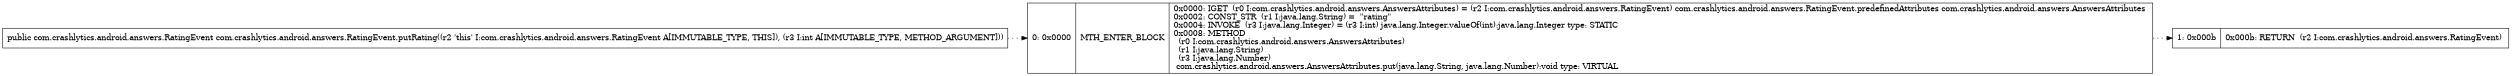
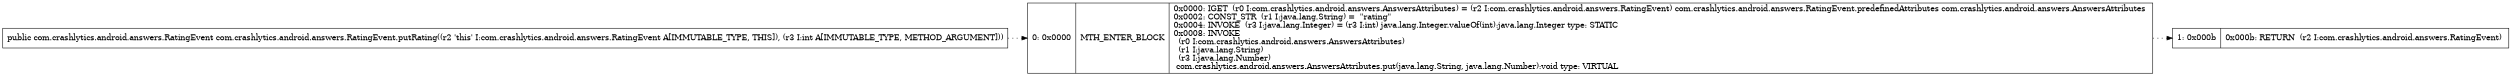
(1212, 34) -> (1209, 34)
